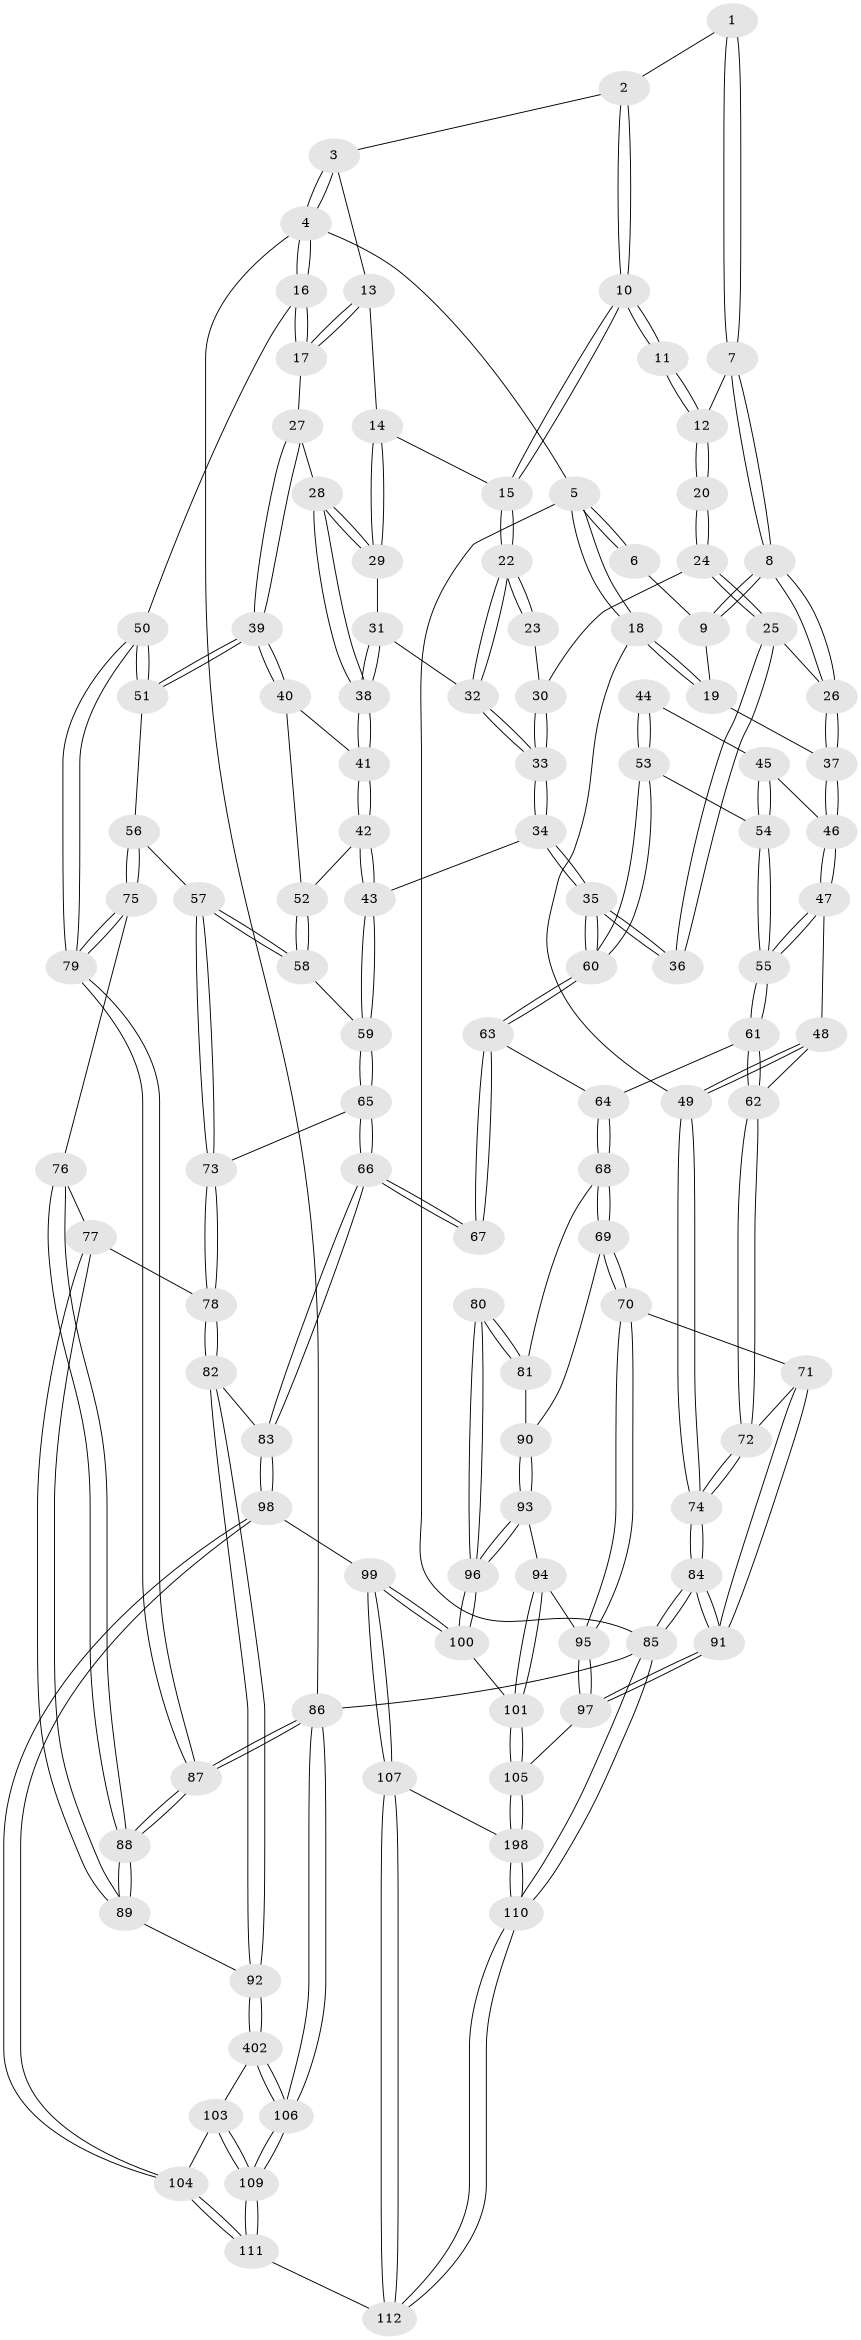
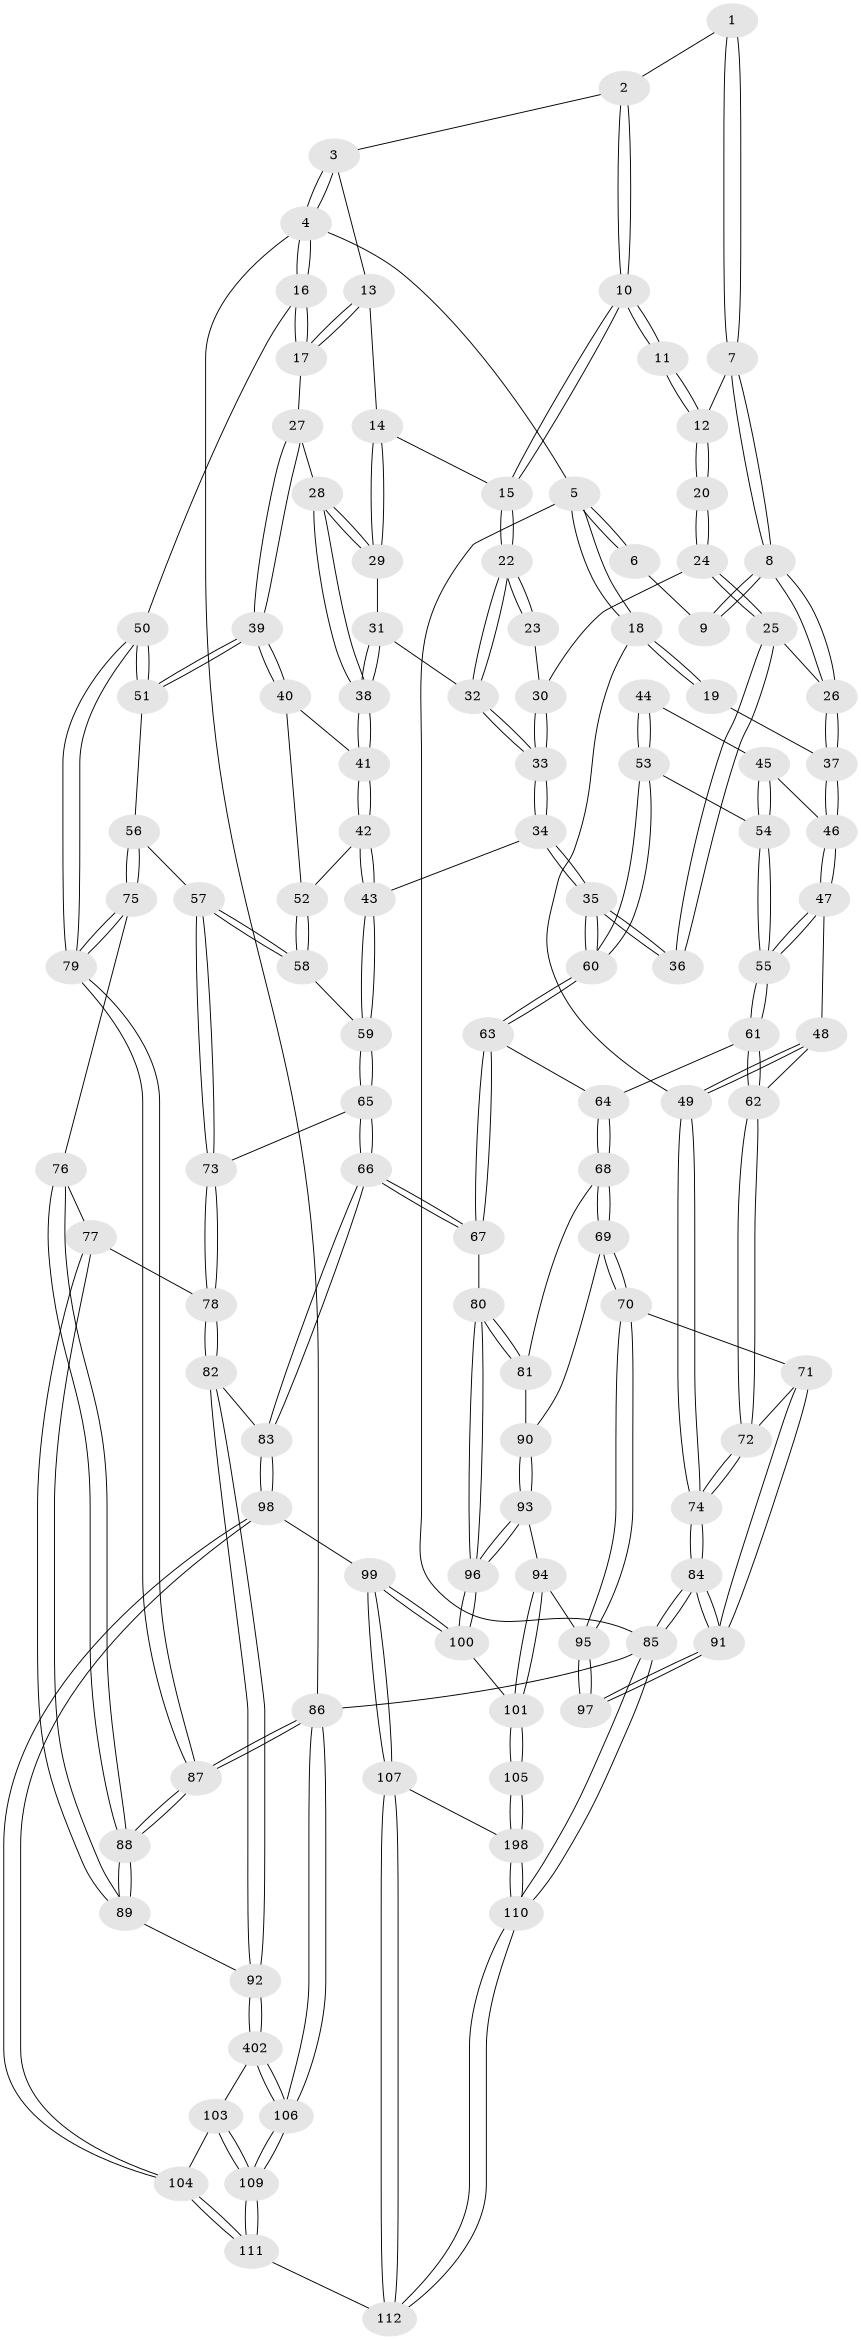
(708, 663) -> none
none -> (479, 1271)
(551, 1744) -> none
